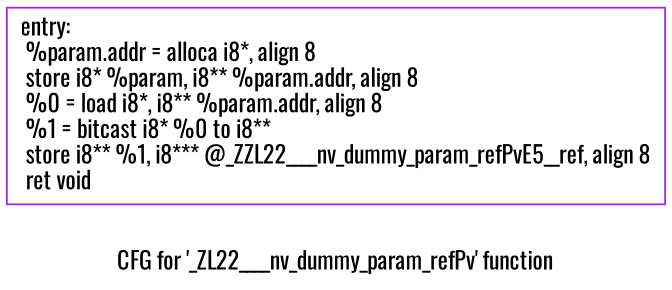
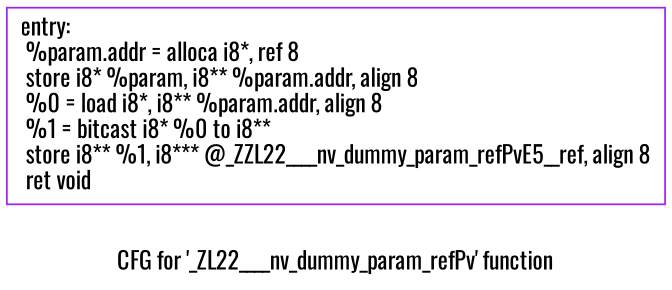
(168, 54) -> (160, 54)
